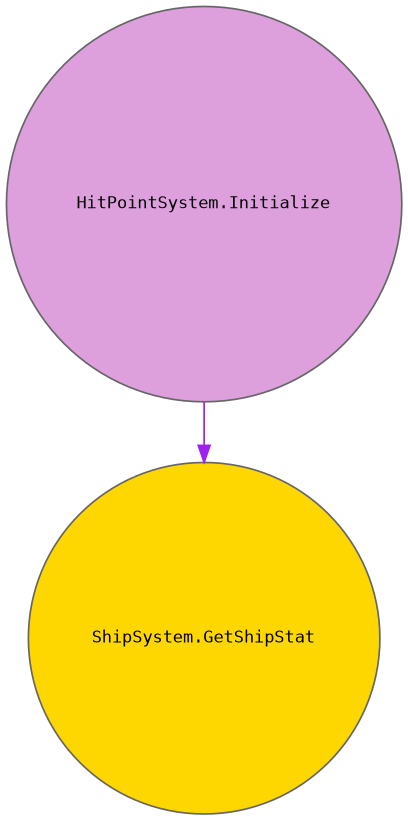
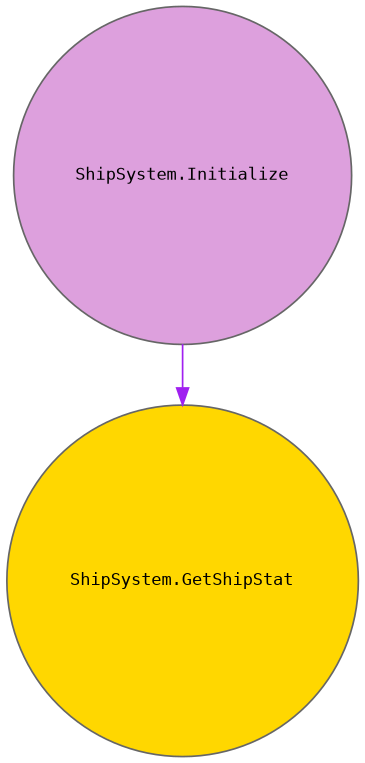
(204, 204) -> (183, 175)
